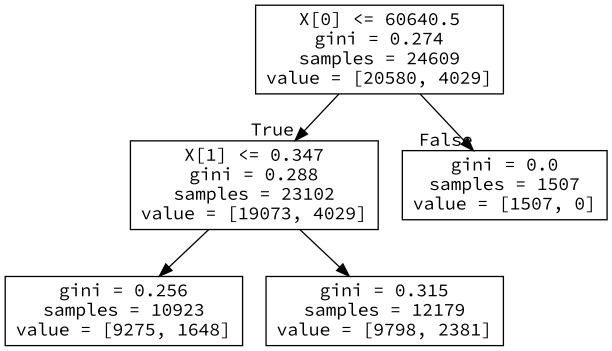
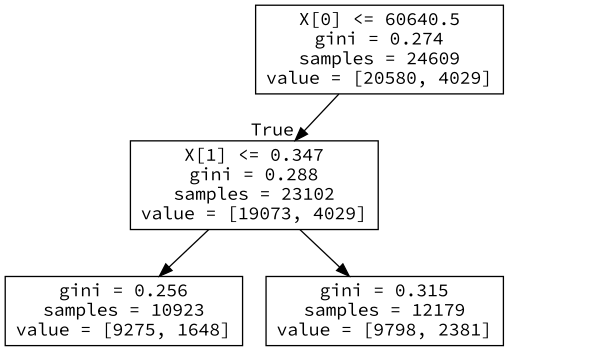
(505, 185) -> none
